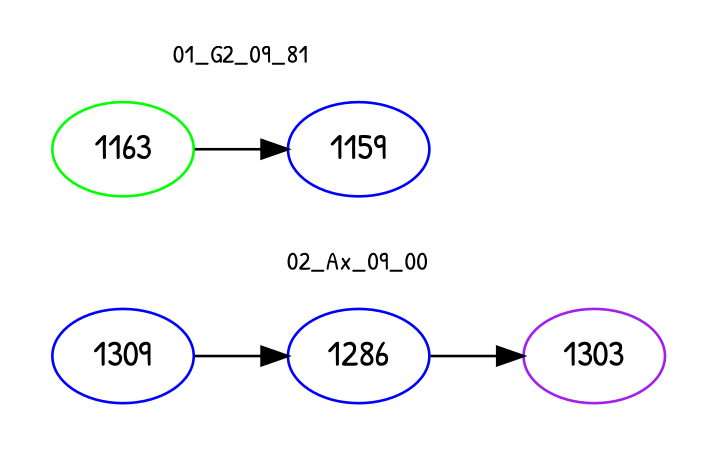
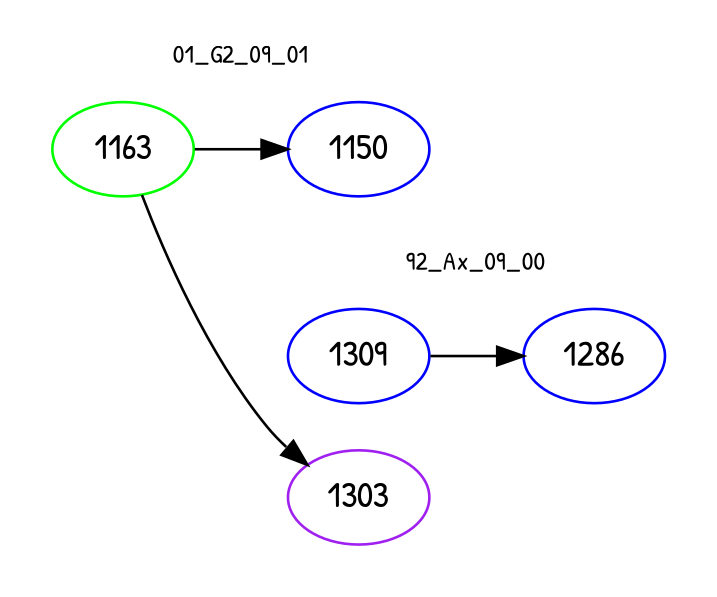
(241, 56) -> (241, 56)
(359, 149) -> (359, 149)
(359, 263) -> (476, 263)
(464, 356) -> (202, 328)
